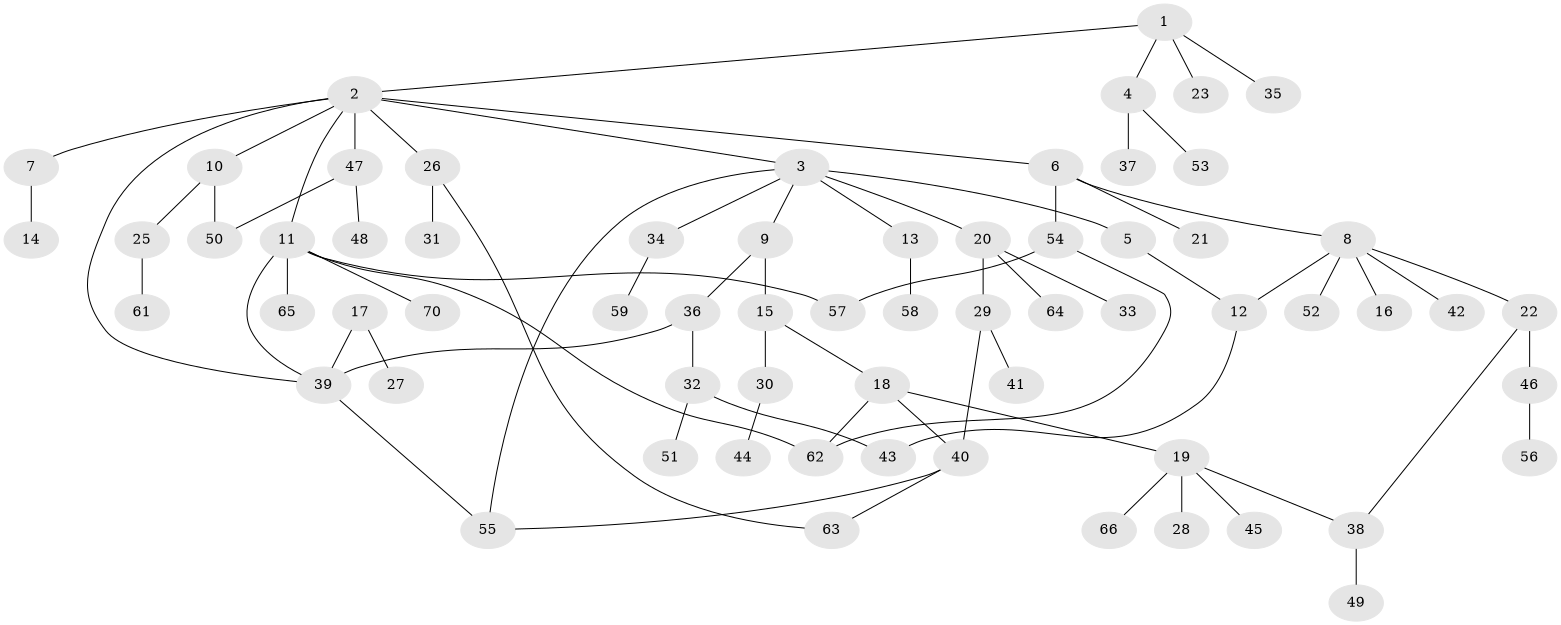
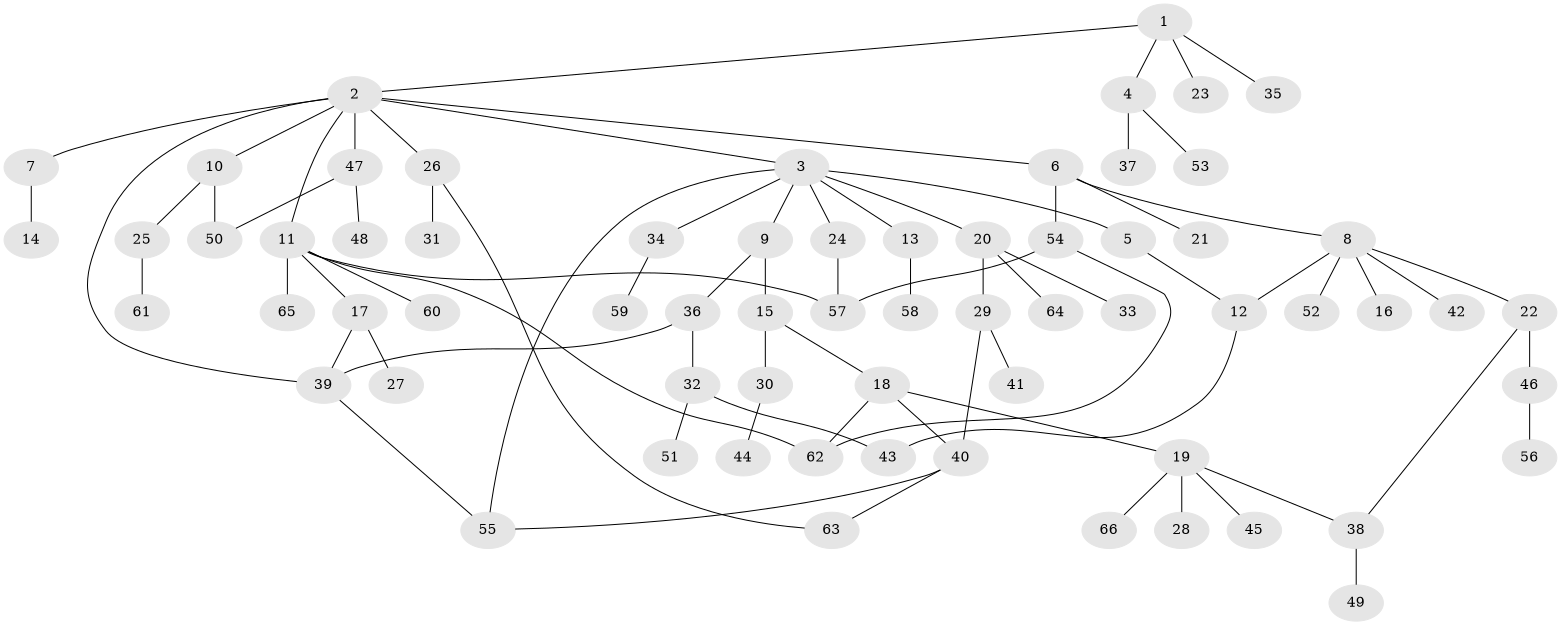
none -> (838, 240)
(433, 313) -> (433, 313)
(249, 324) -> (324, 276)
